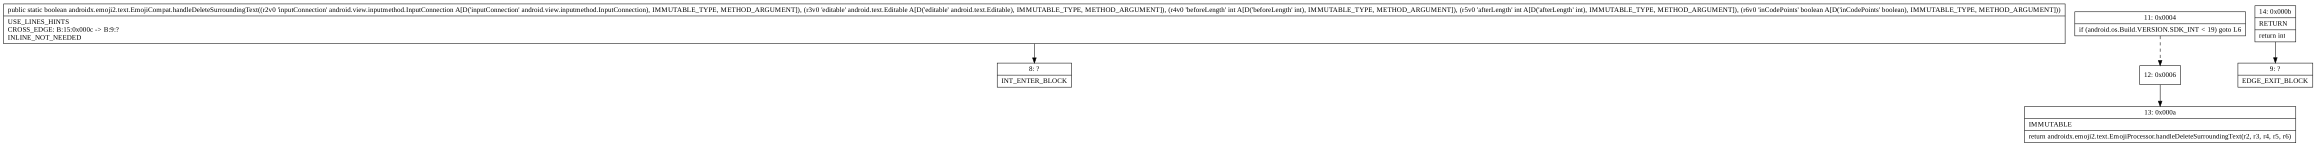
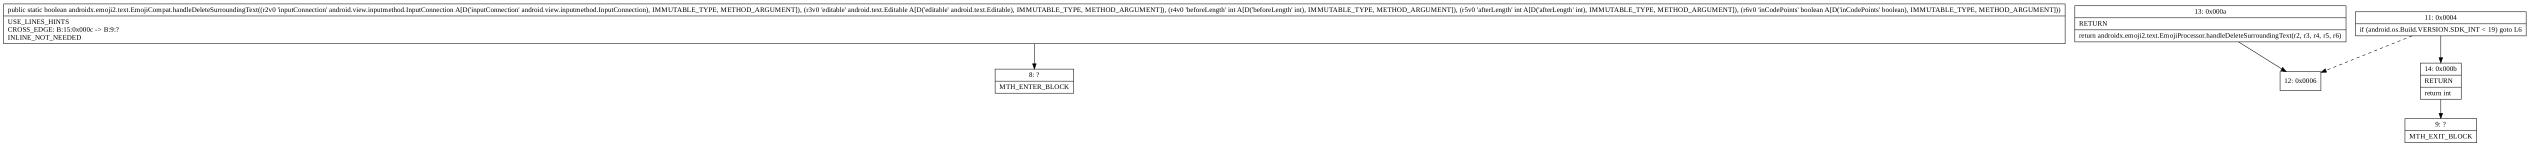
none -> (2441, 47)
(1034, 81) -> (1034, 87)
(2275, 81) -> (2441, 136)
(2160, 93) -> (2260, 55)
(2050, 124) -> (2093, 24)
